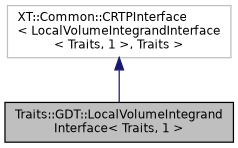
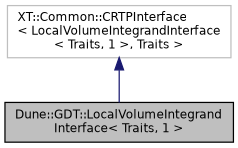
(119, 122) -> (119, 122)
